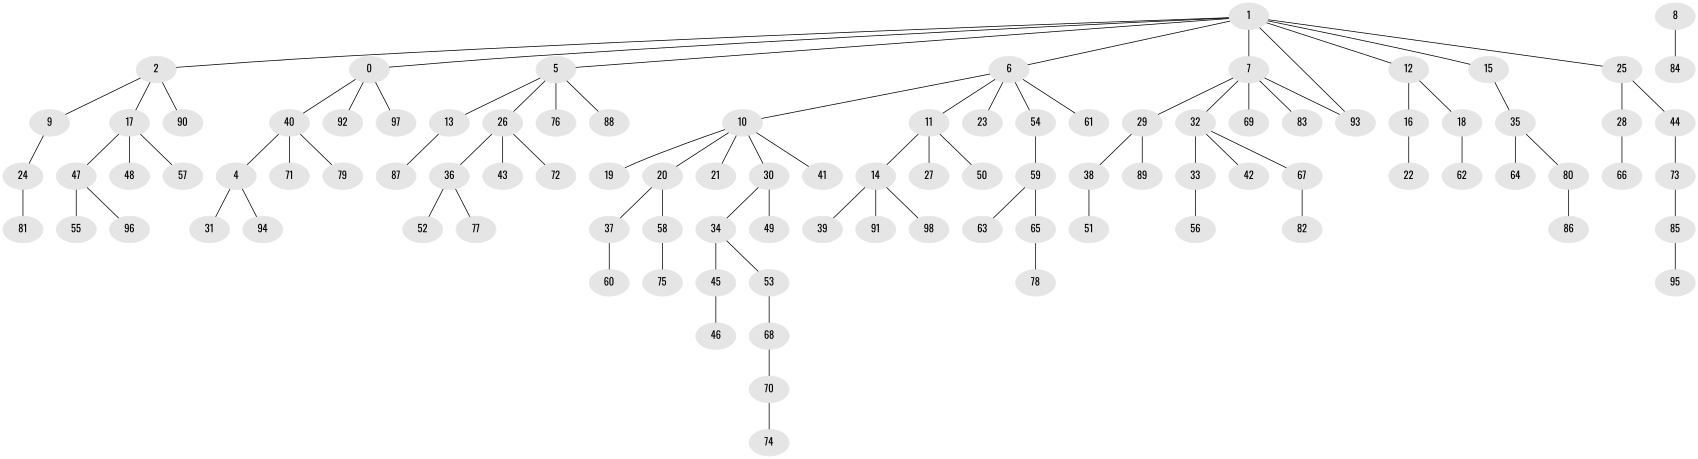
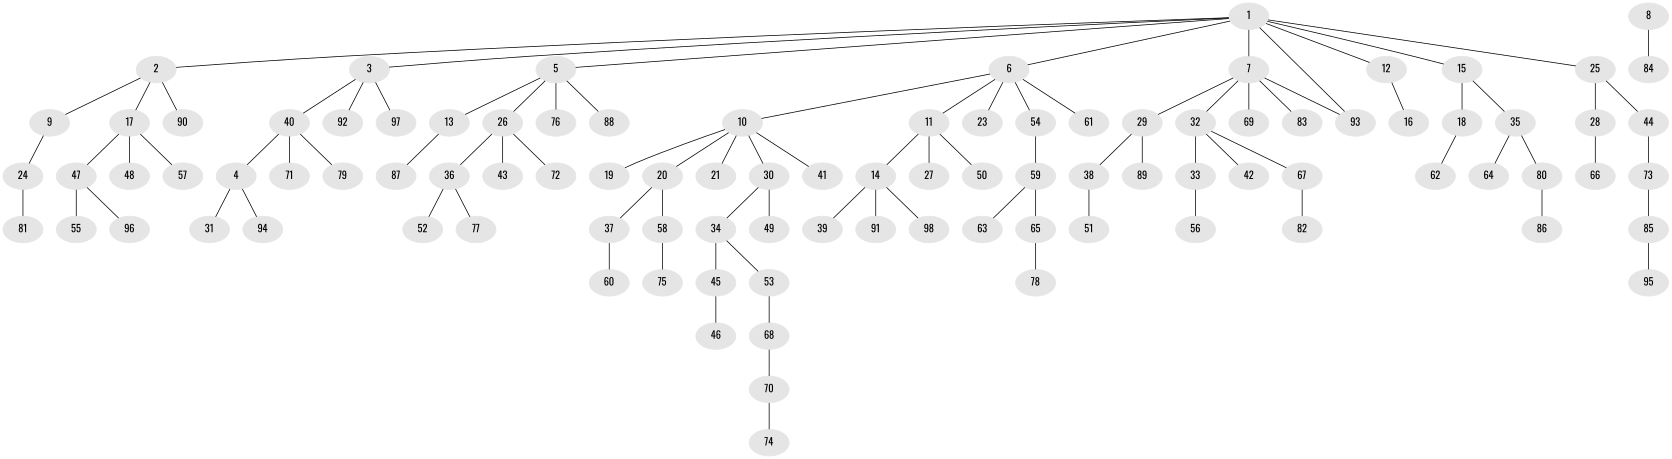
(369, 70) -> (369, 70)
(1435, 96) -> (1462, 96)
(1409, 176) -> none
